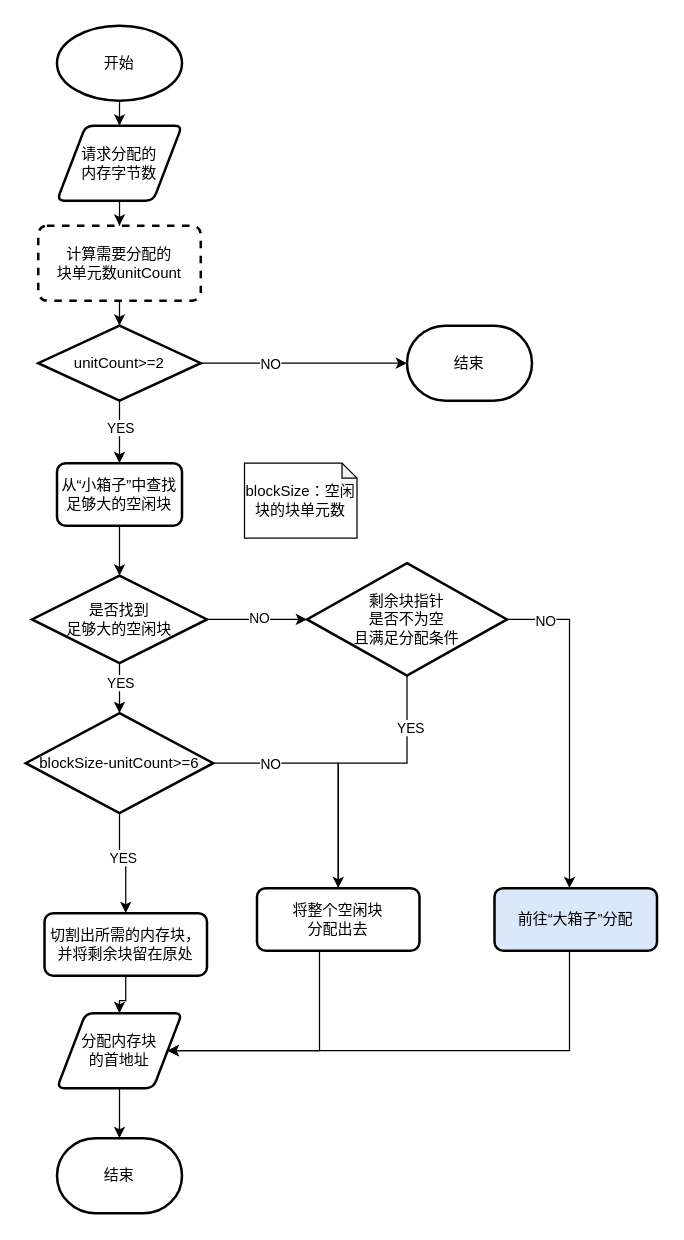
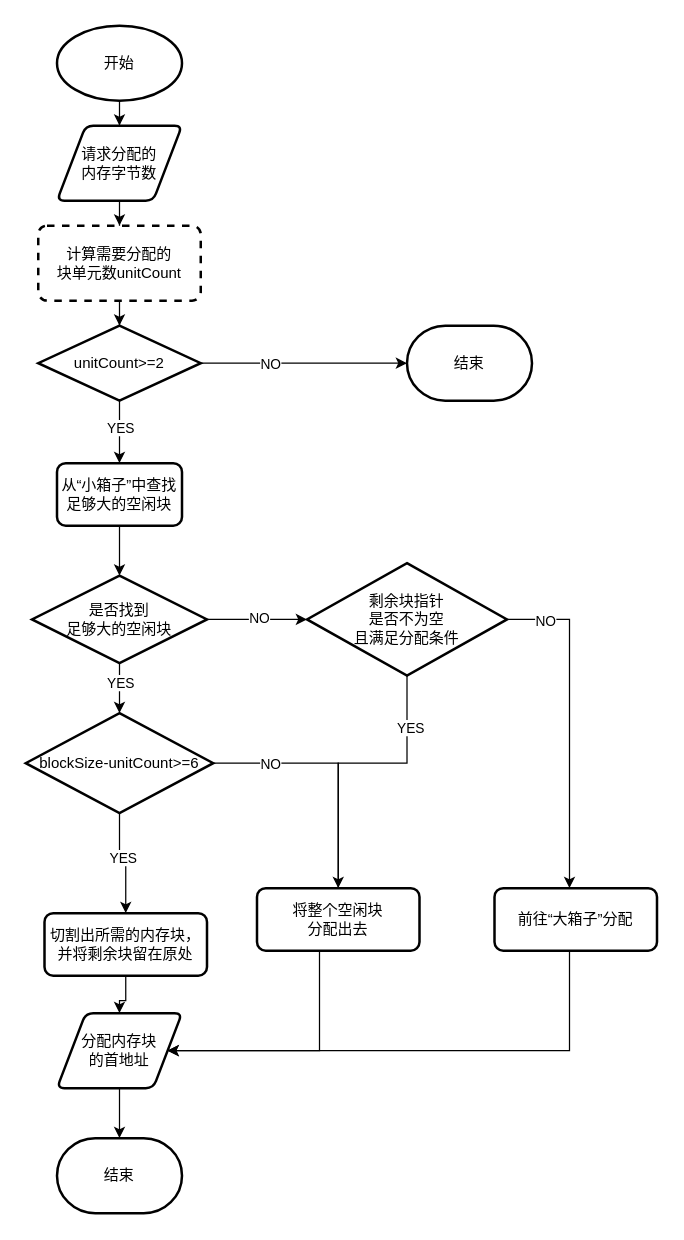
(301, 501) -> none
(576, 919) -> (576, 919)
